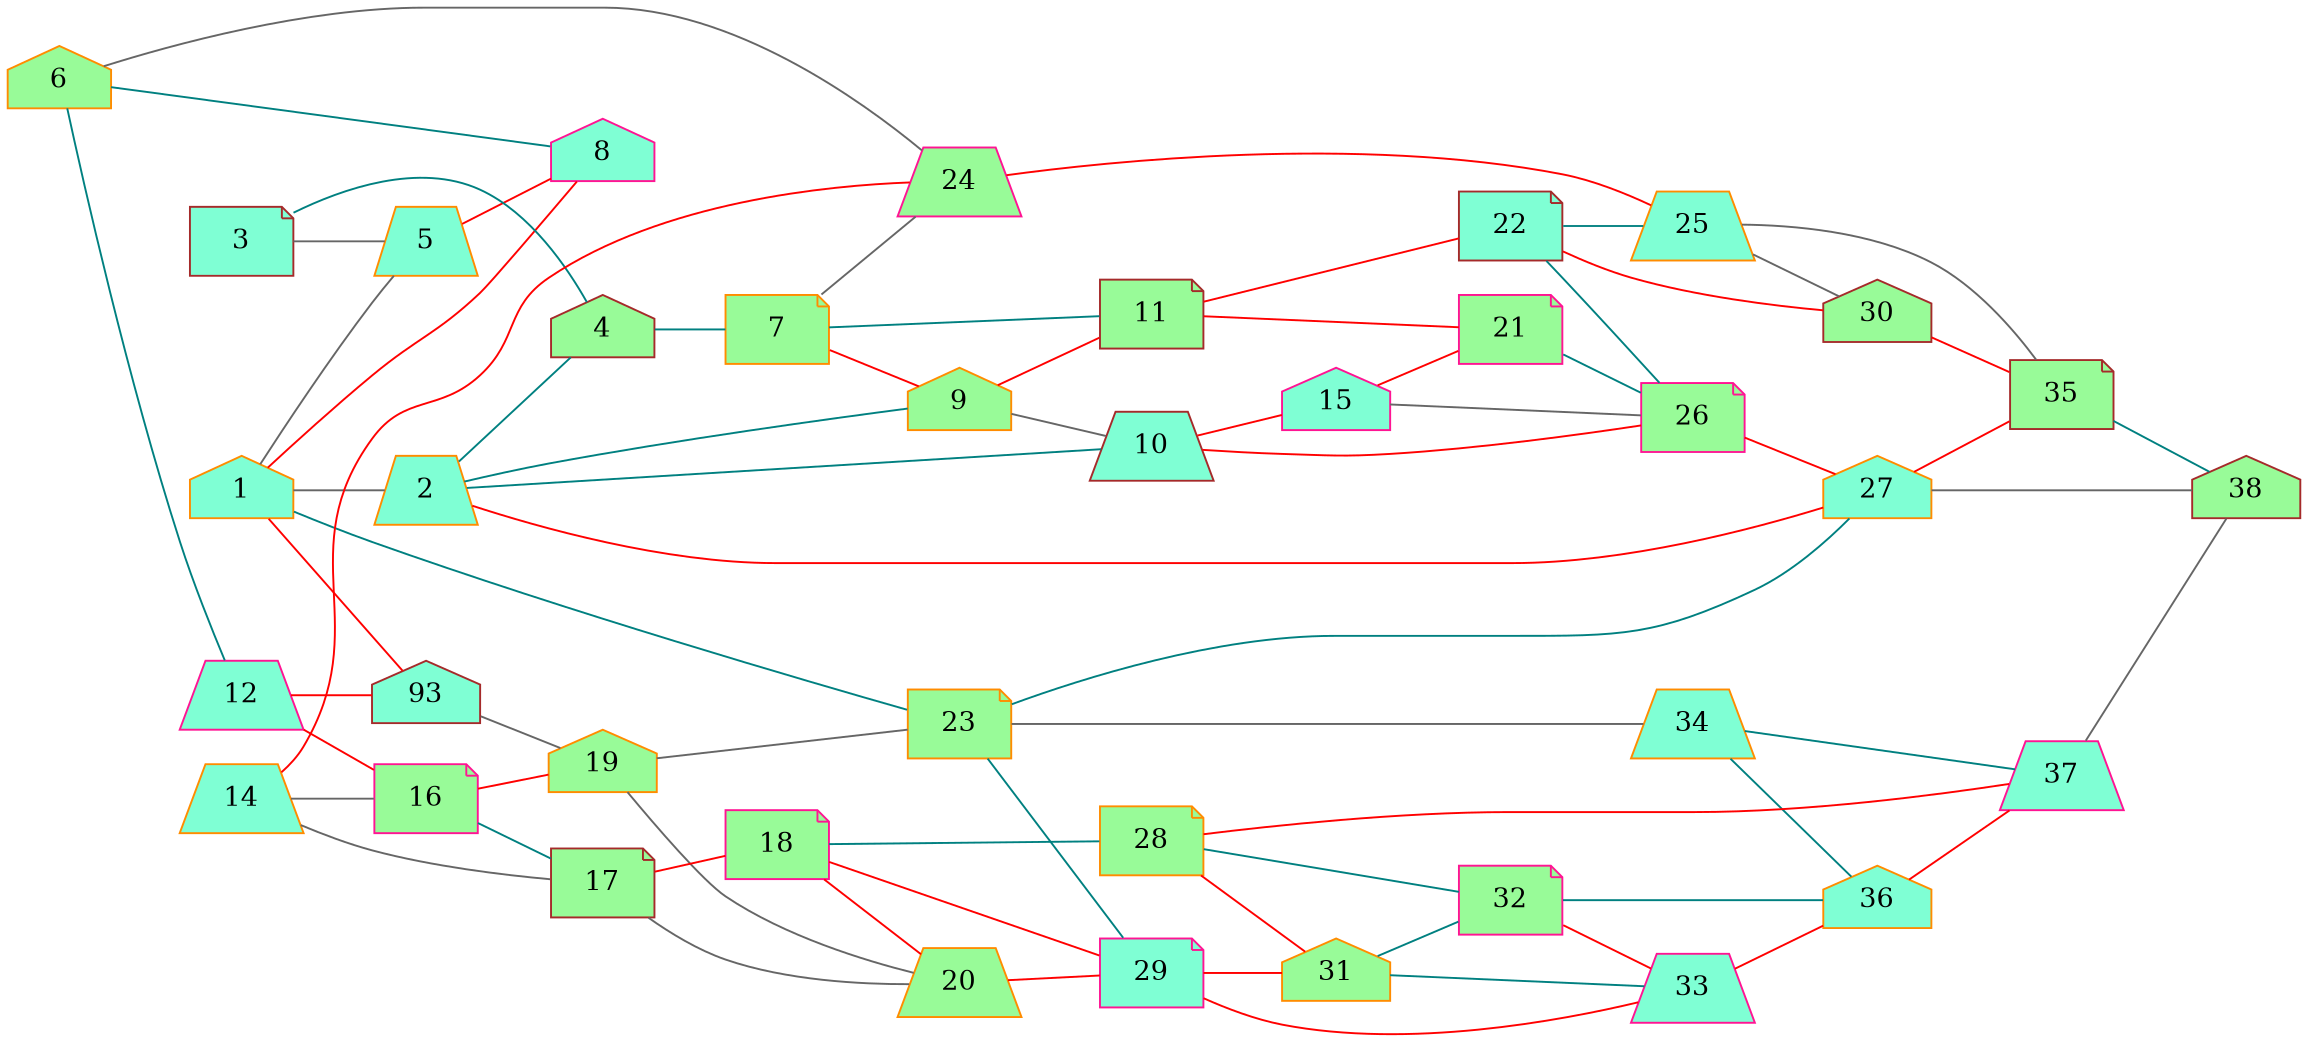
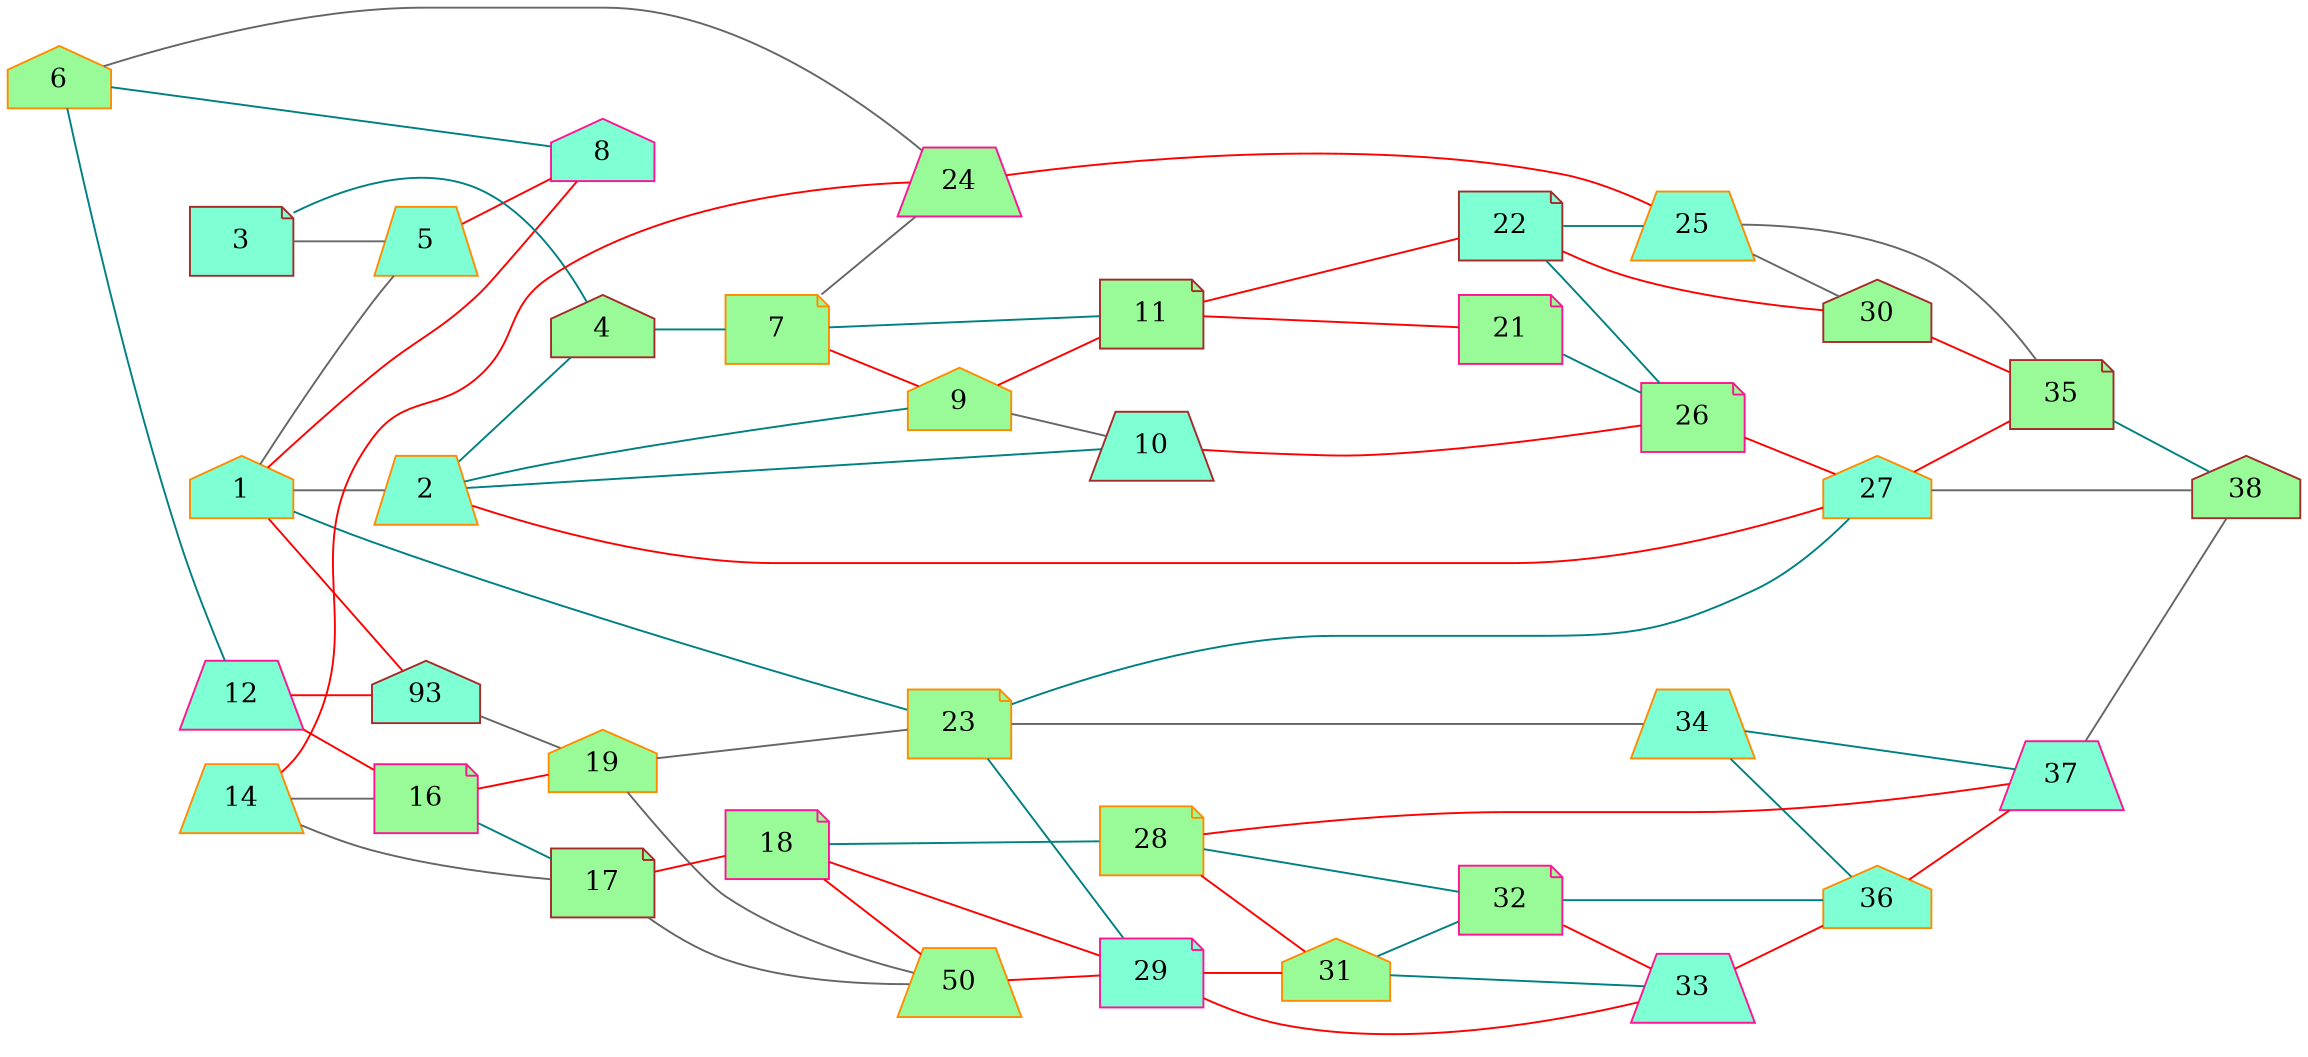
(1336, 402) -> none
(960, 983) -> (960, 983)
